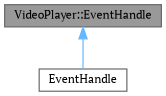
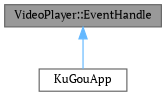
(83, 80) -> (83, 80)
